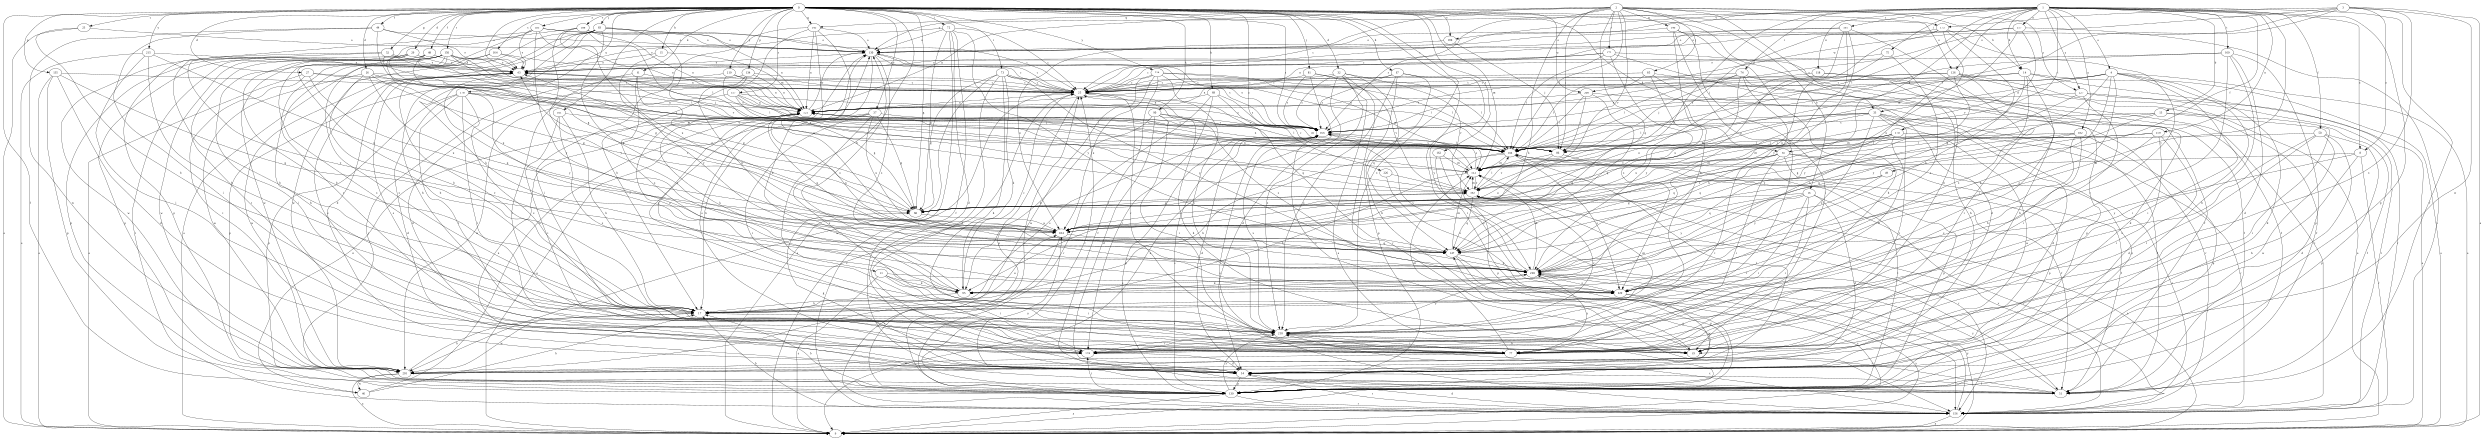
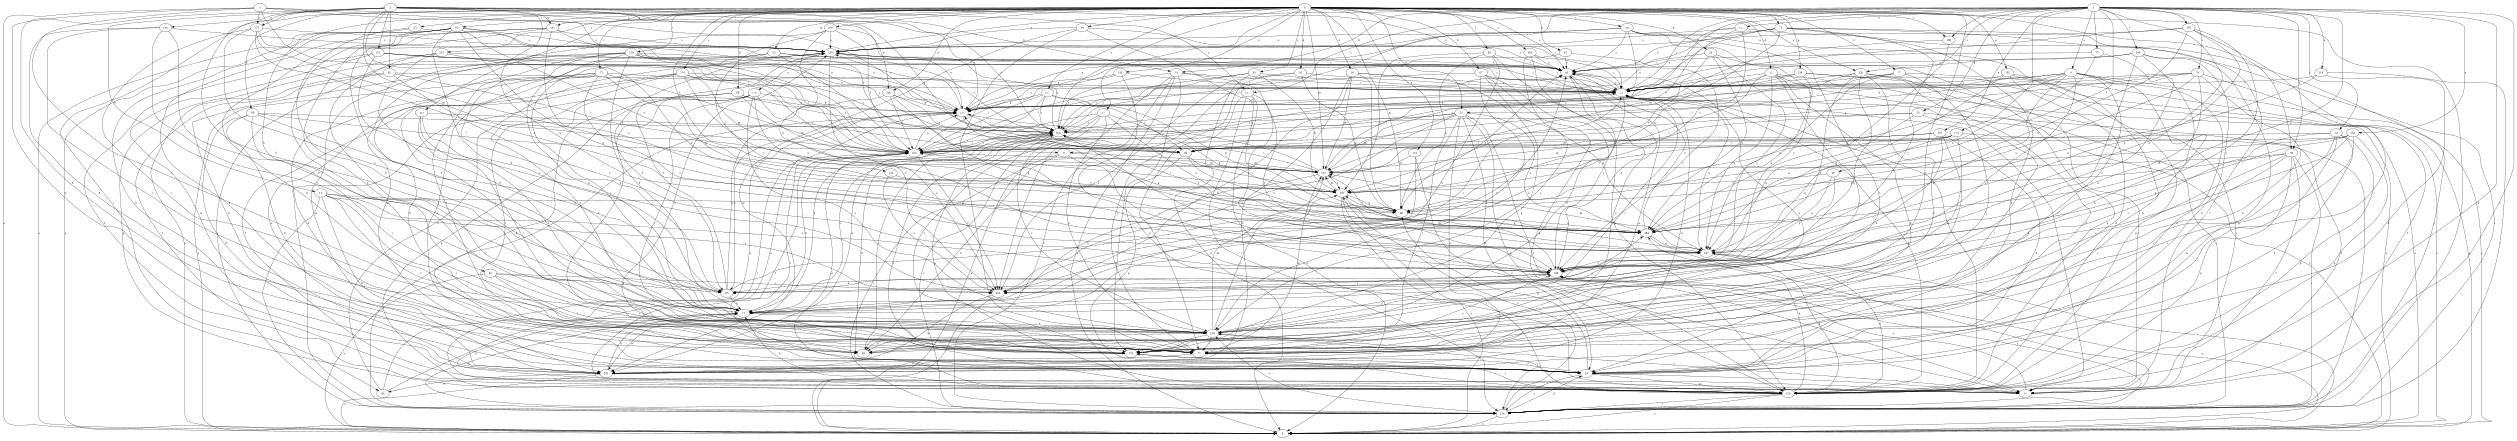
(616, 18) -> (786, 70)
